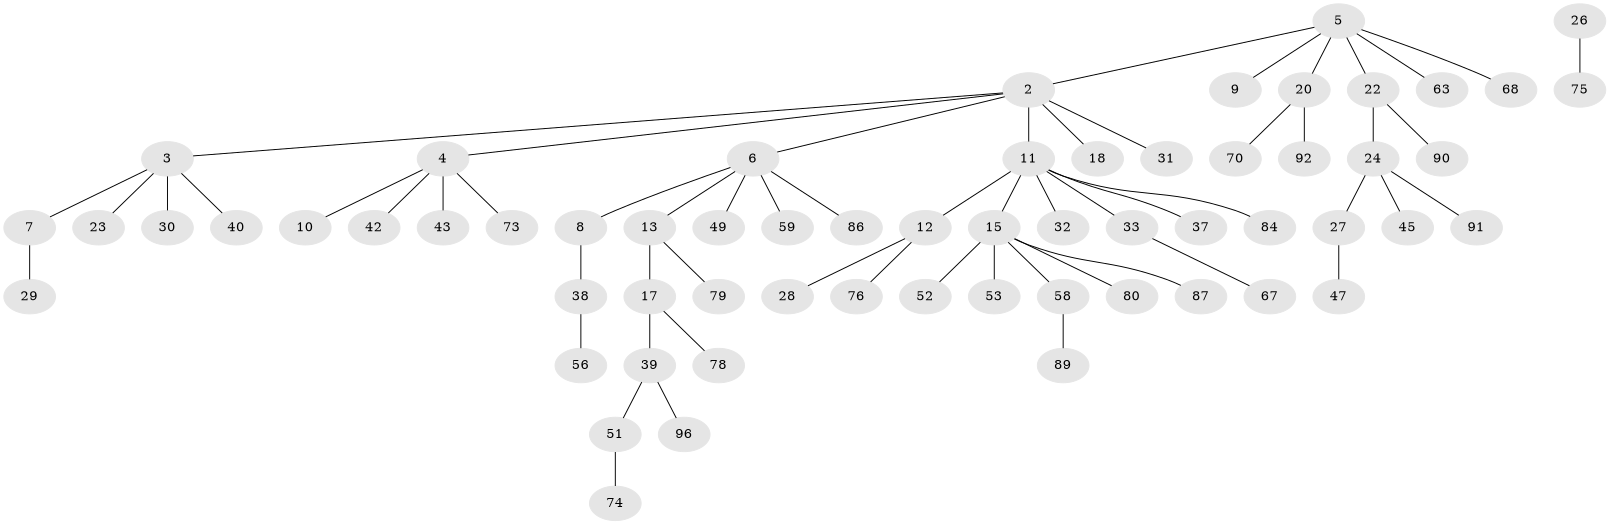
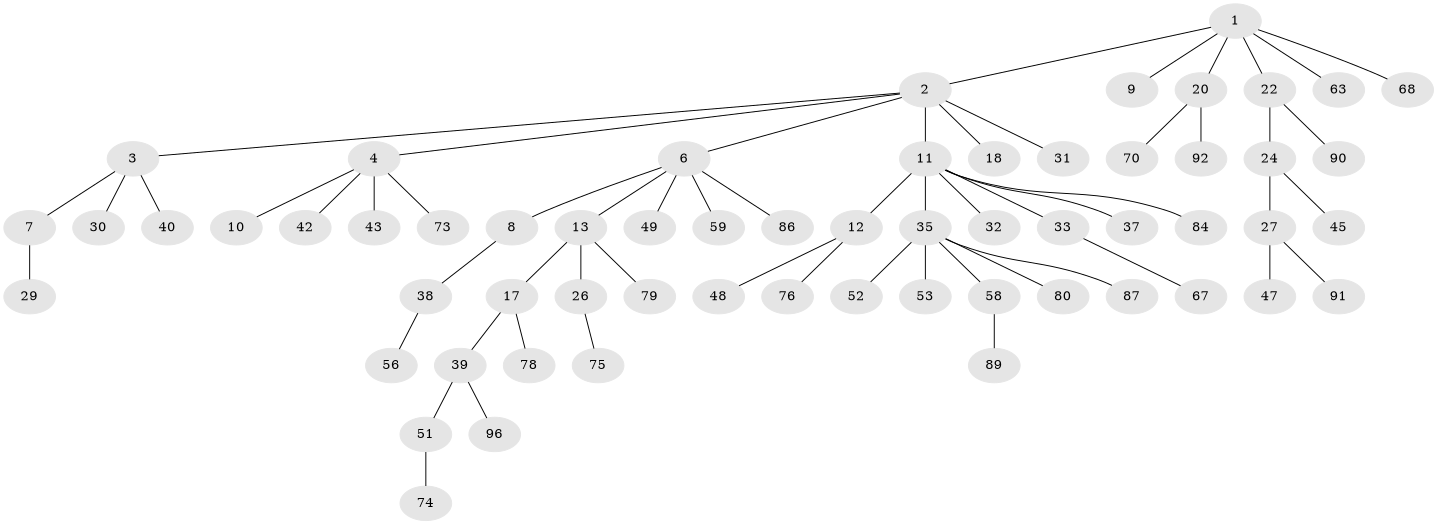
(1339, 21) -> (1235, 21)
(1425, 193) -> (1304, 262)
(99, 228) -> none
(994, 228) -> (925, 228)
none -> (581, 262)
(788, 297) -> (719, 297)
